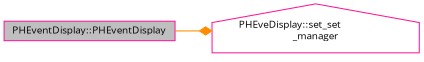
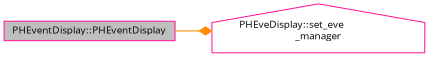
(316, 31) -> (318, 31)
